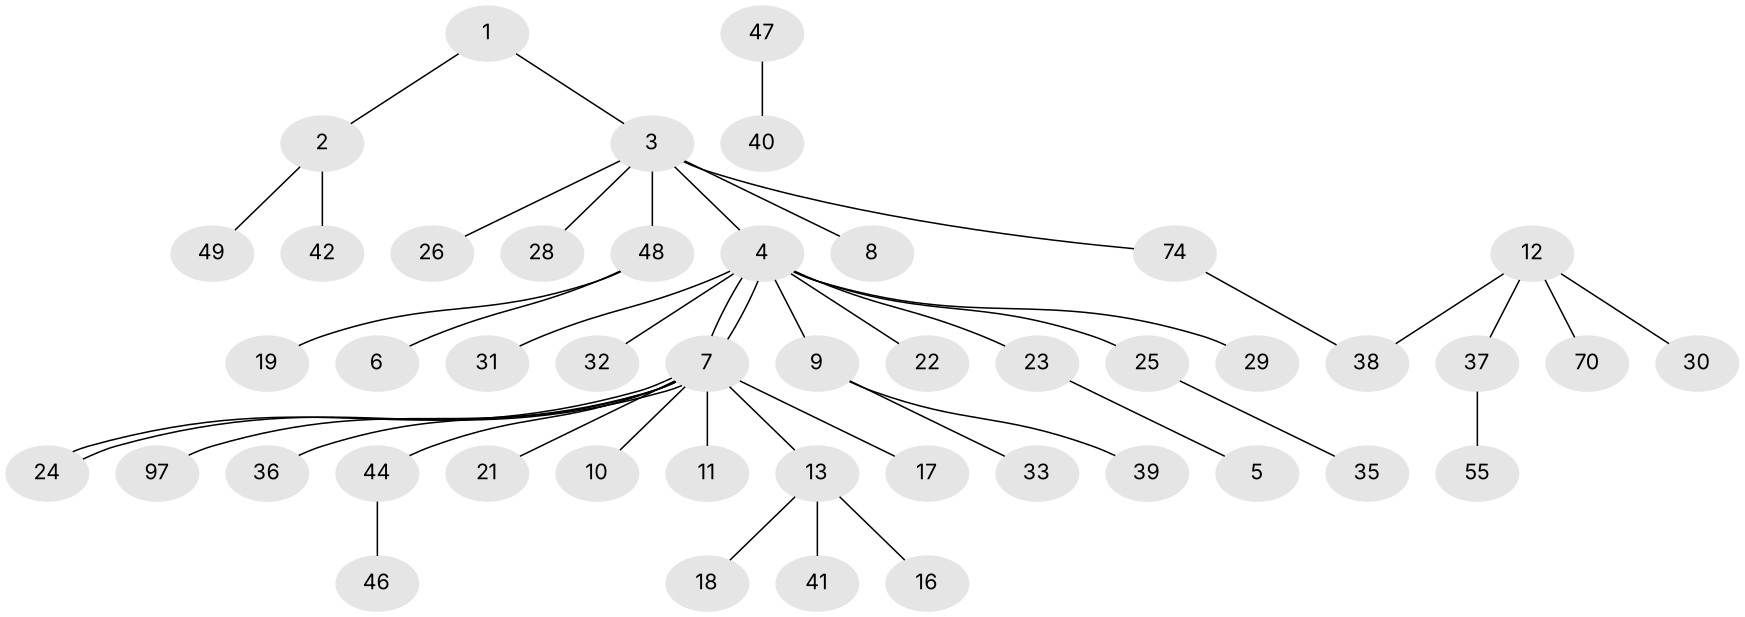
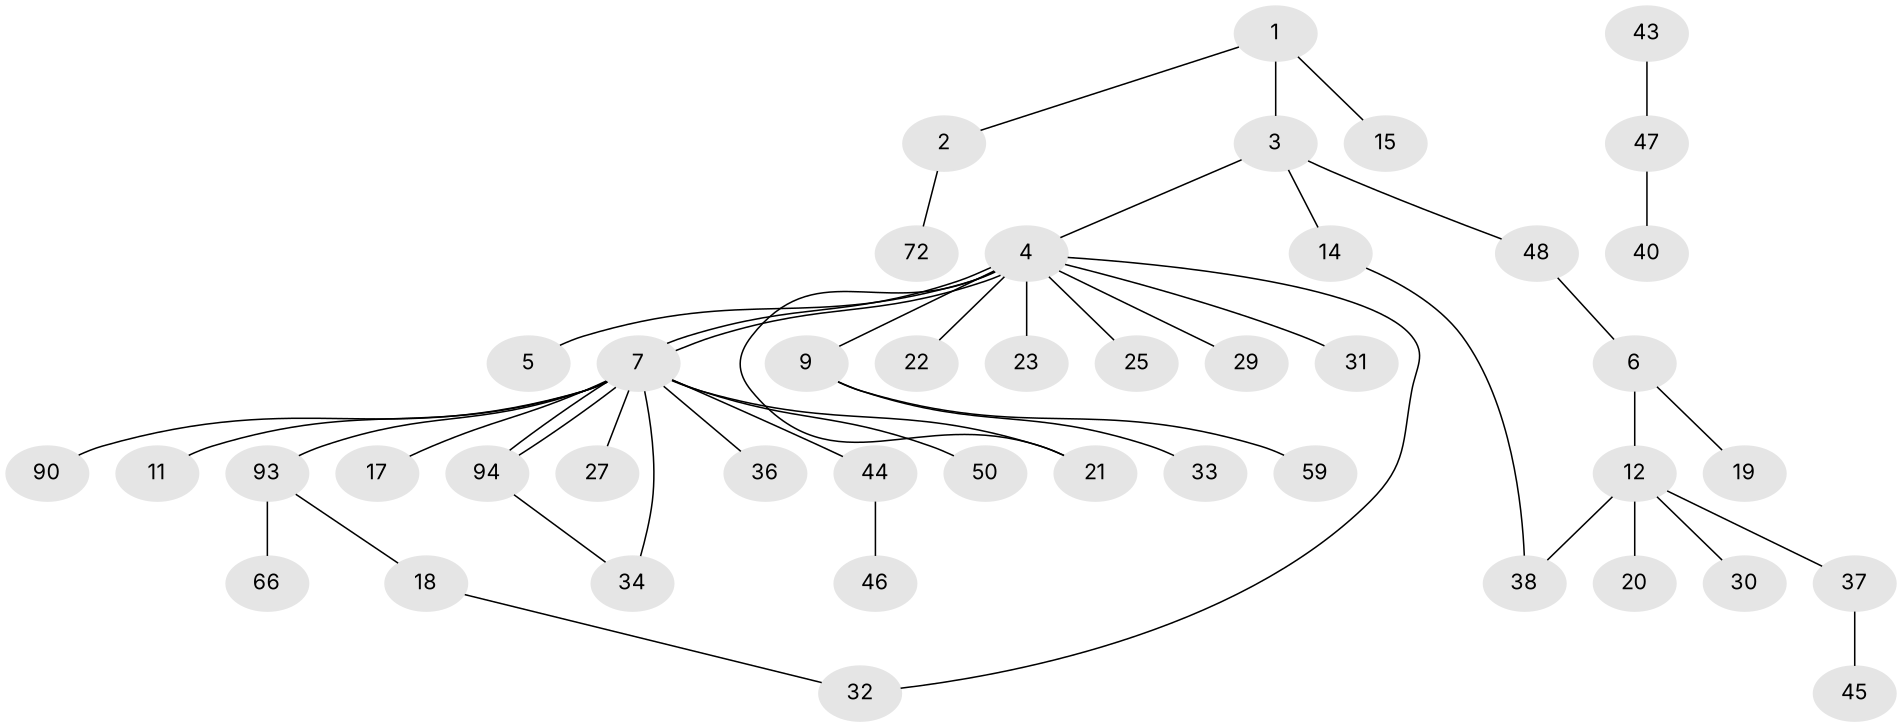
none -> (1647, 34)
none -> (1386, 144)
(212, 254) -> none
(322, 254) -> (917, 254)
(432, 254) -> none
(542, 254) -> none
(872, 254) -> none
(1175, 254) -> (1331, 254)
(460, 309) -> (1690, 418)
(1587, 364) -> (1635, 584)
none -> (755, 395)
(1147, 419) -> (755, 309)
none -> (1635, 419)
(47, 474) -> (487, 474)
(157, 474) -> (597, 474)
(597, 474) -> (47, 474)
(817, 474) -> (267, 474)
none -> (985, 474)
(1147, 474) -> (1315, 474)
(1367, 474) -> none
(1477, 474) -> (1855, 694)
none -> (632, 584)
(817, 584) -> none
(927, 584) -> (267, 584)
none -> (643, 639)
